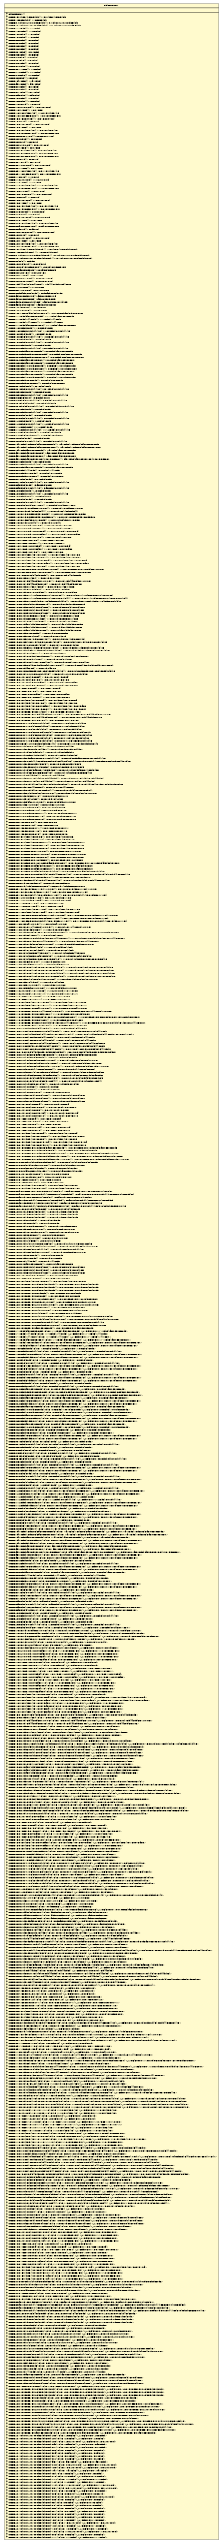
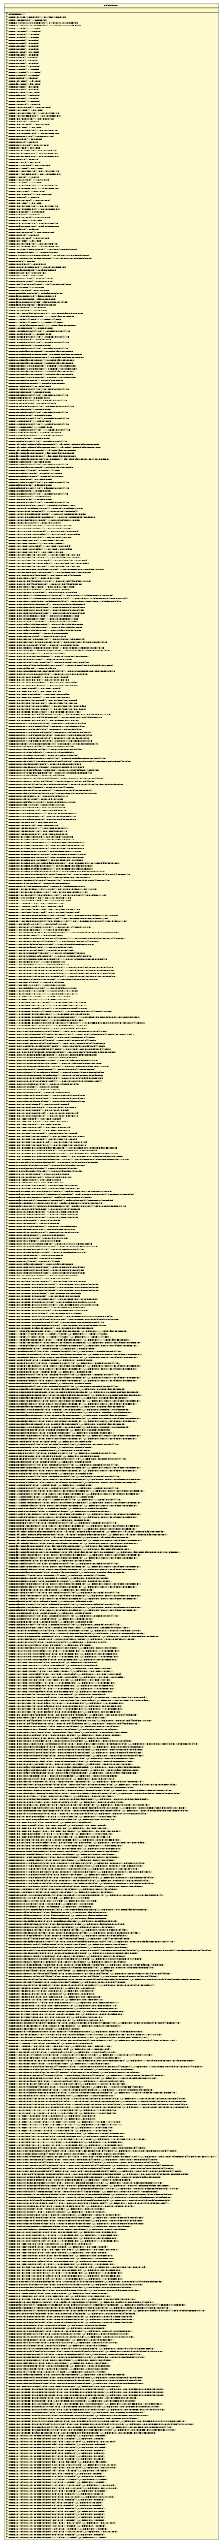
(24, 69) -> (23, 69)
